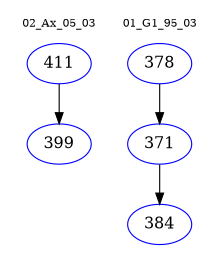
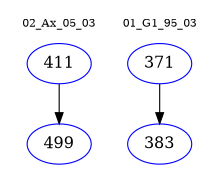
(160, 64) -> none
(59, 144) -> (59, 144)
(160, 224) -> (160, 144)
